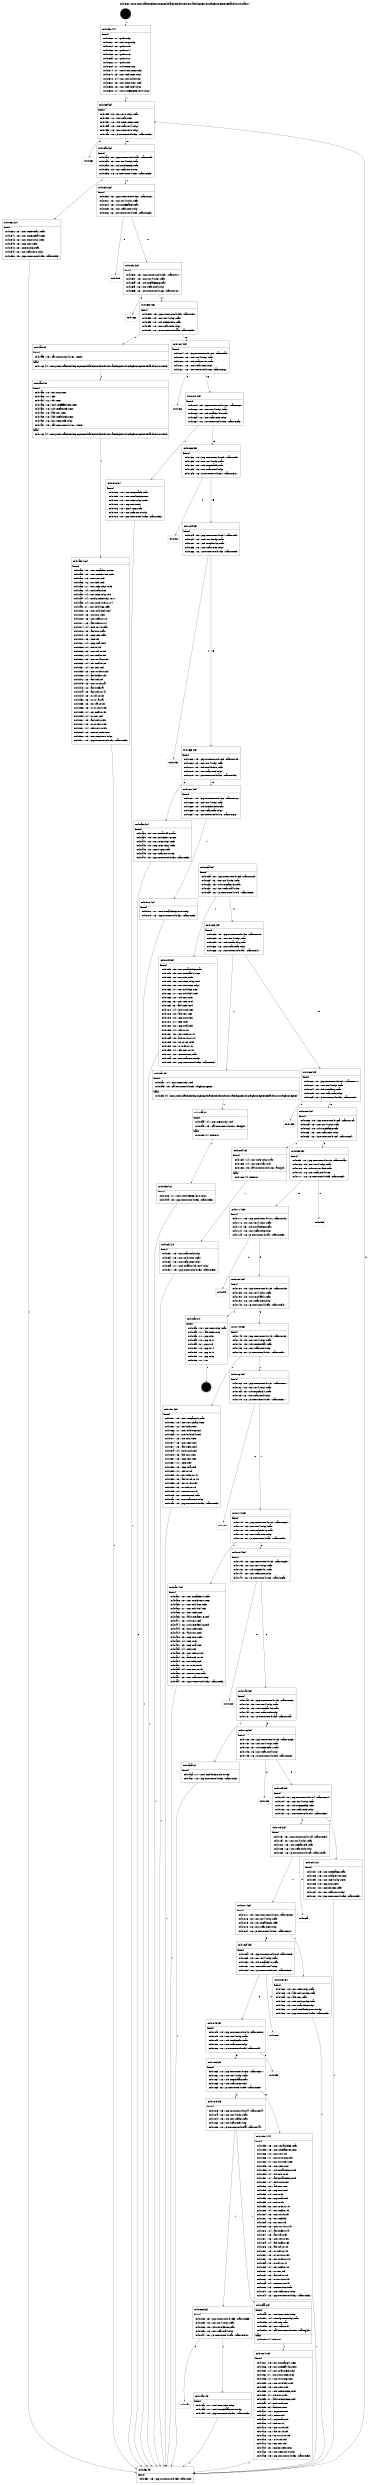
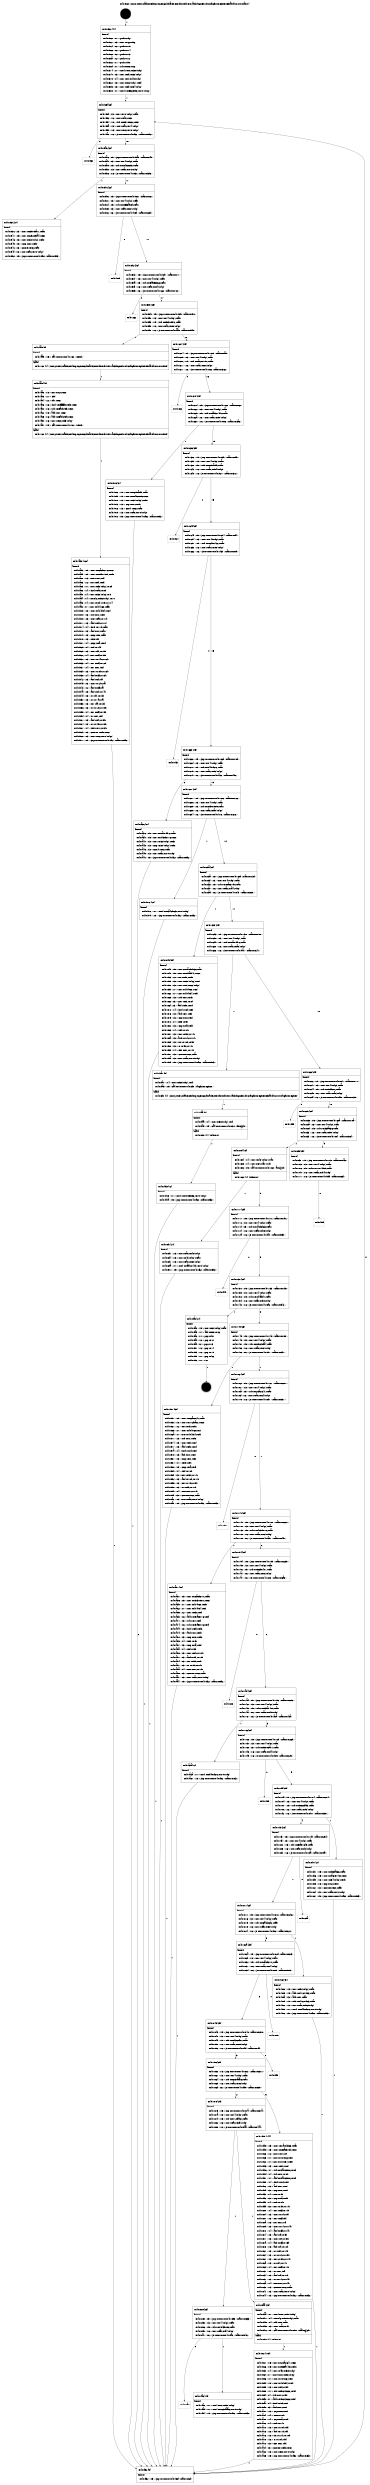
none -> (219, 841)
(290, 1193) -> (259, 1193)
(28, 1401) -> none
(204, 2444) -> none
